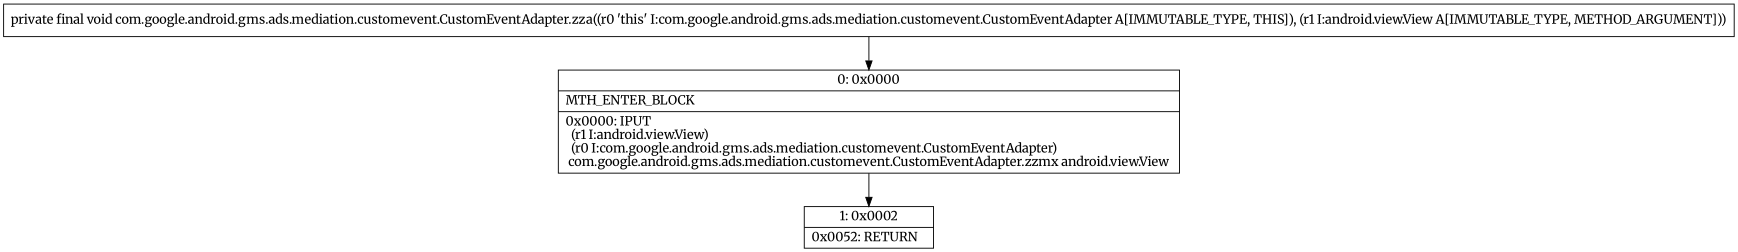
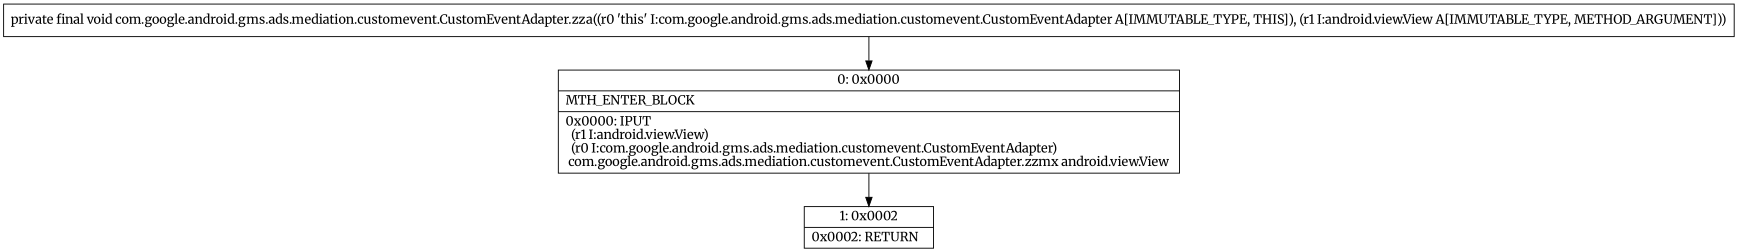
(869, 237) -> (869, 237)
